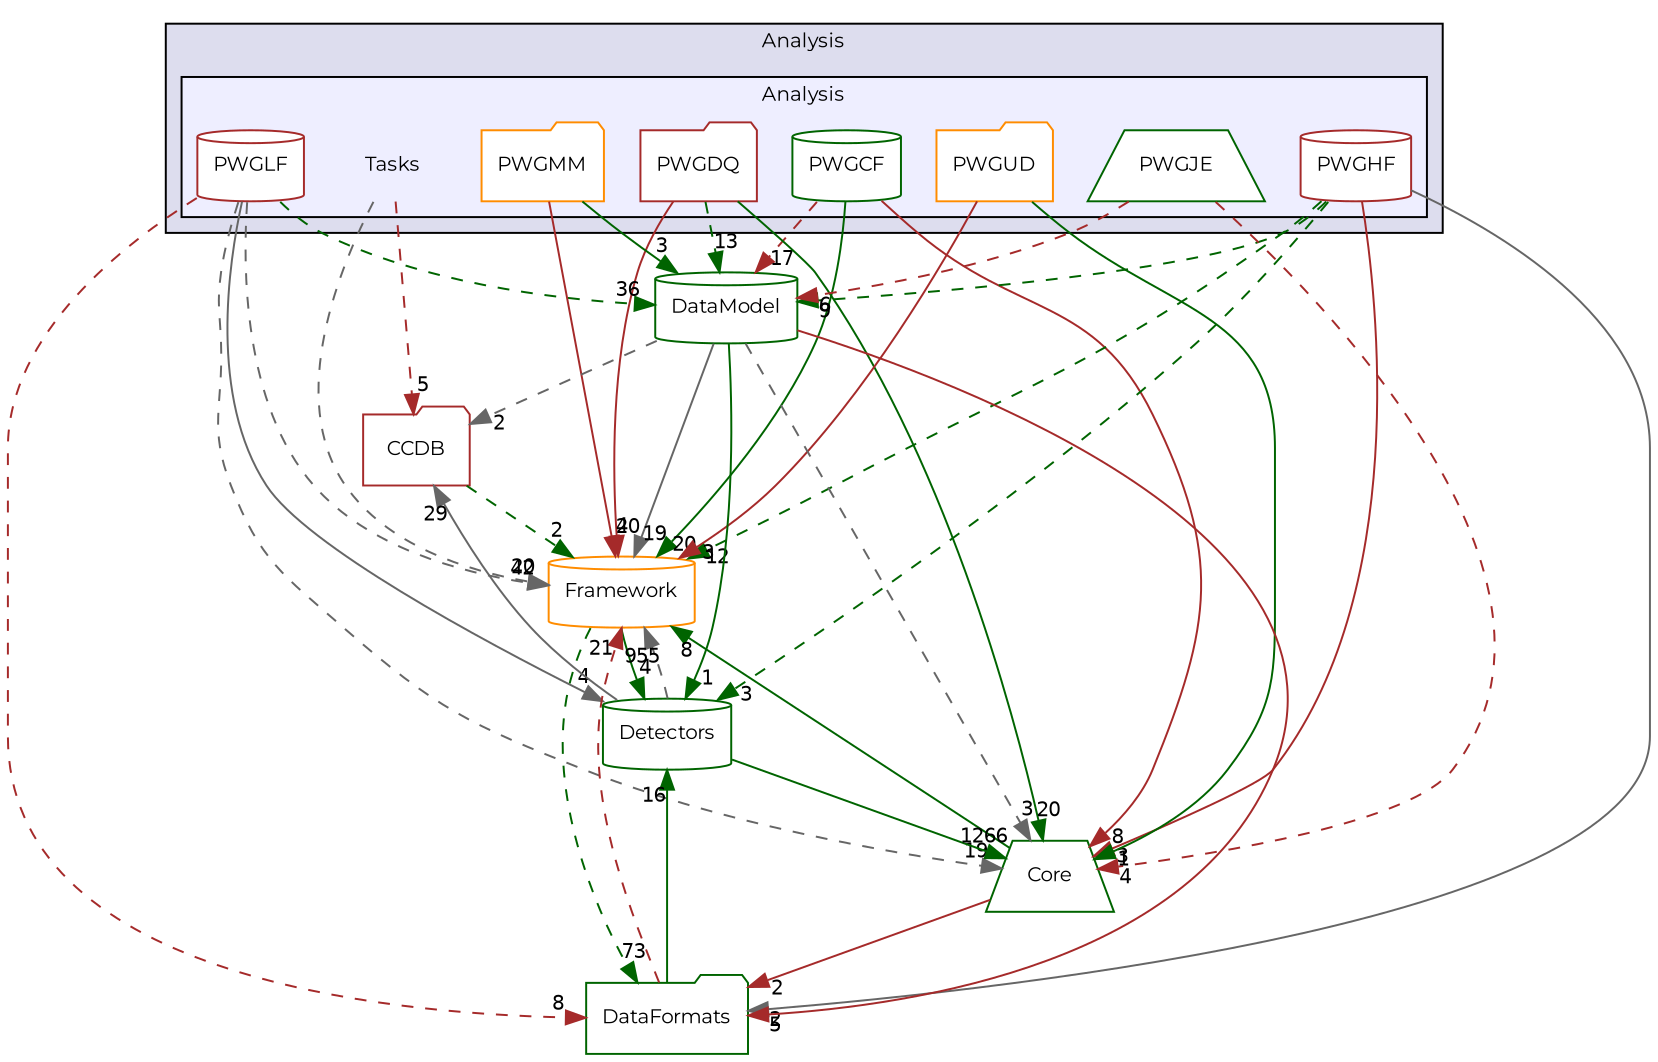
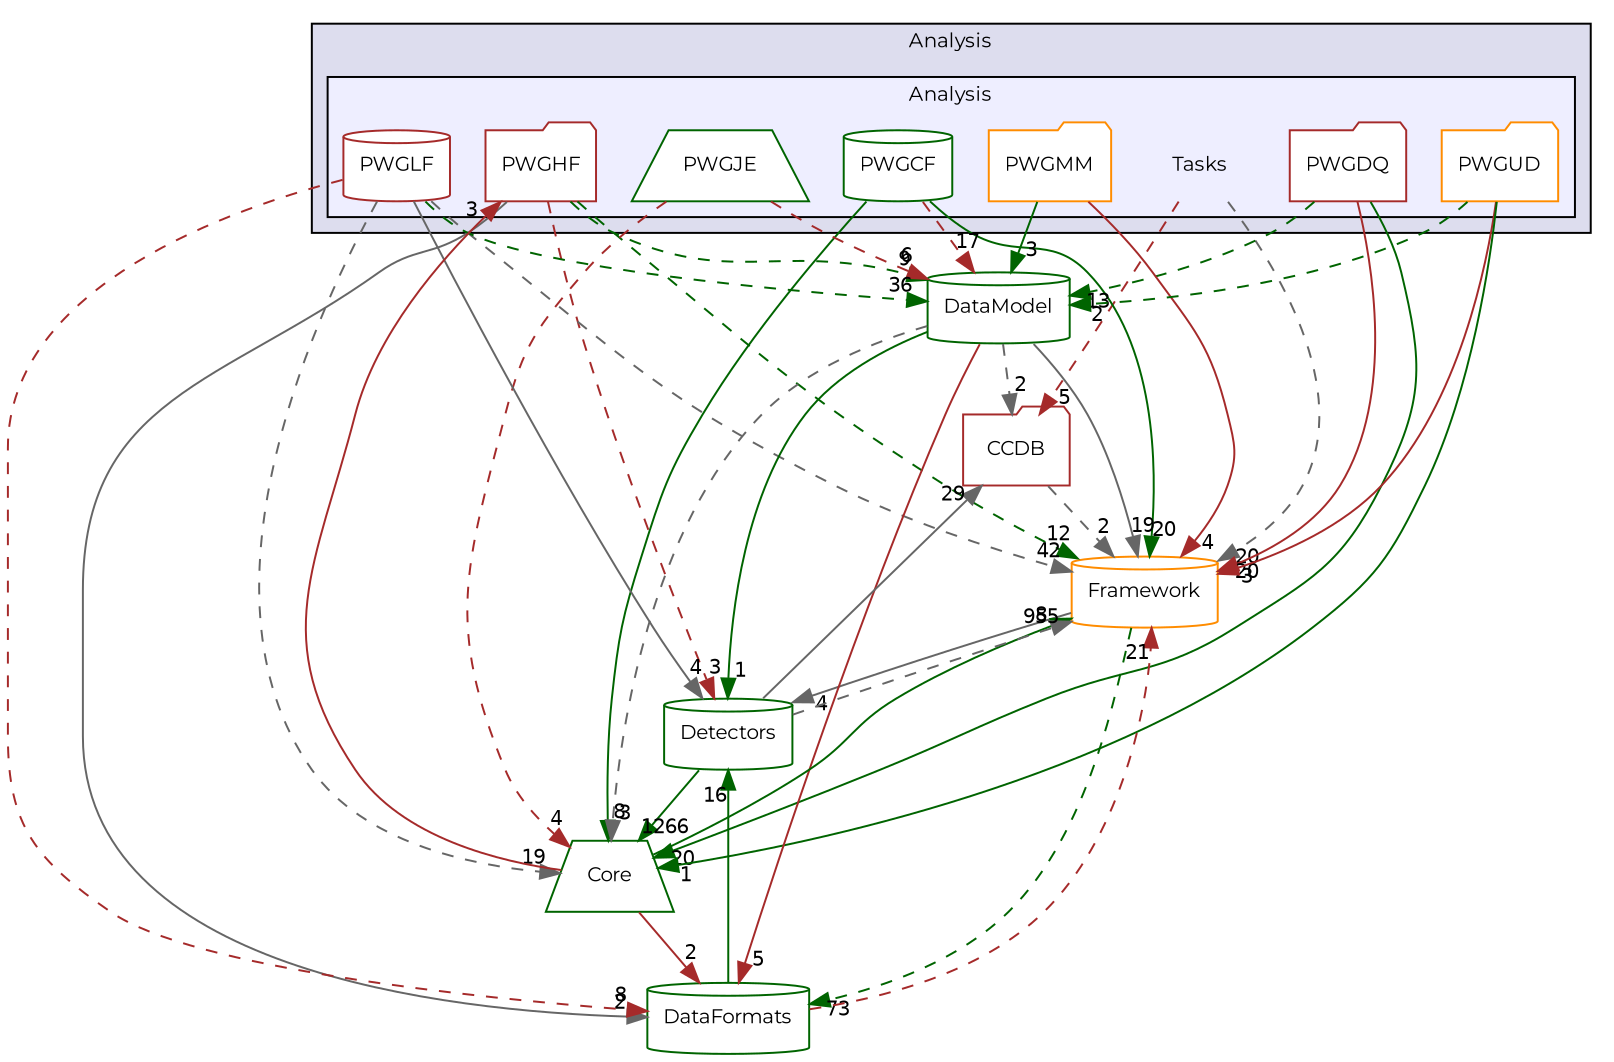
(1356, 166) -> (541, 166)
none -> (1296, 275)
(1173, 460) -> (667, 482)
(1049, 466) -> (617, 444)
(511, 516) -> (1074, 514)
(1356, 584) -> (309, 592)
(628, 654) -> (941, 653)
(667, 1018) -> (728, 1018)
